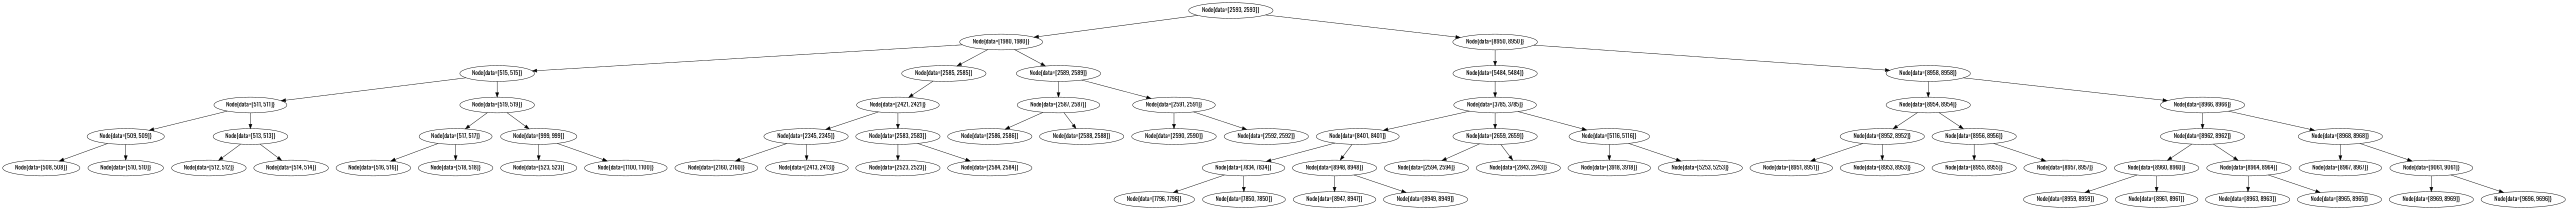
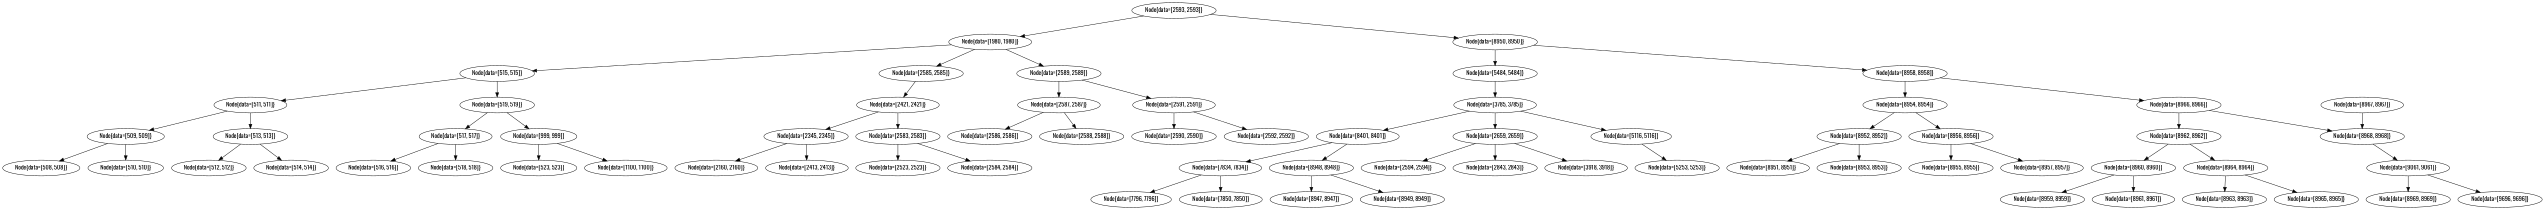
(1609, 150) -> (1538, 152)
(2340, 150) -> (2362, 119)
